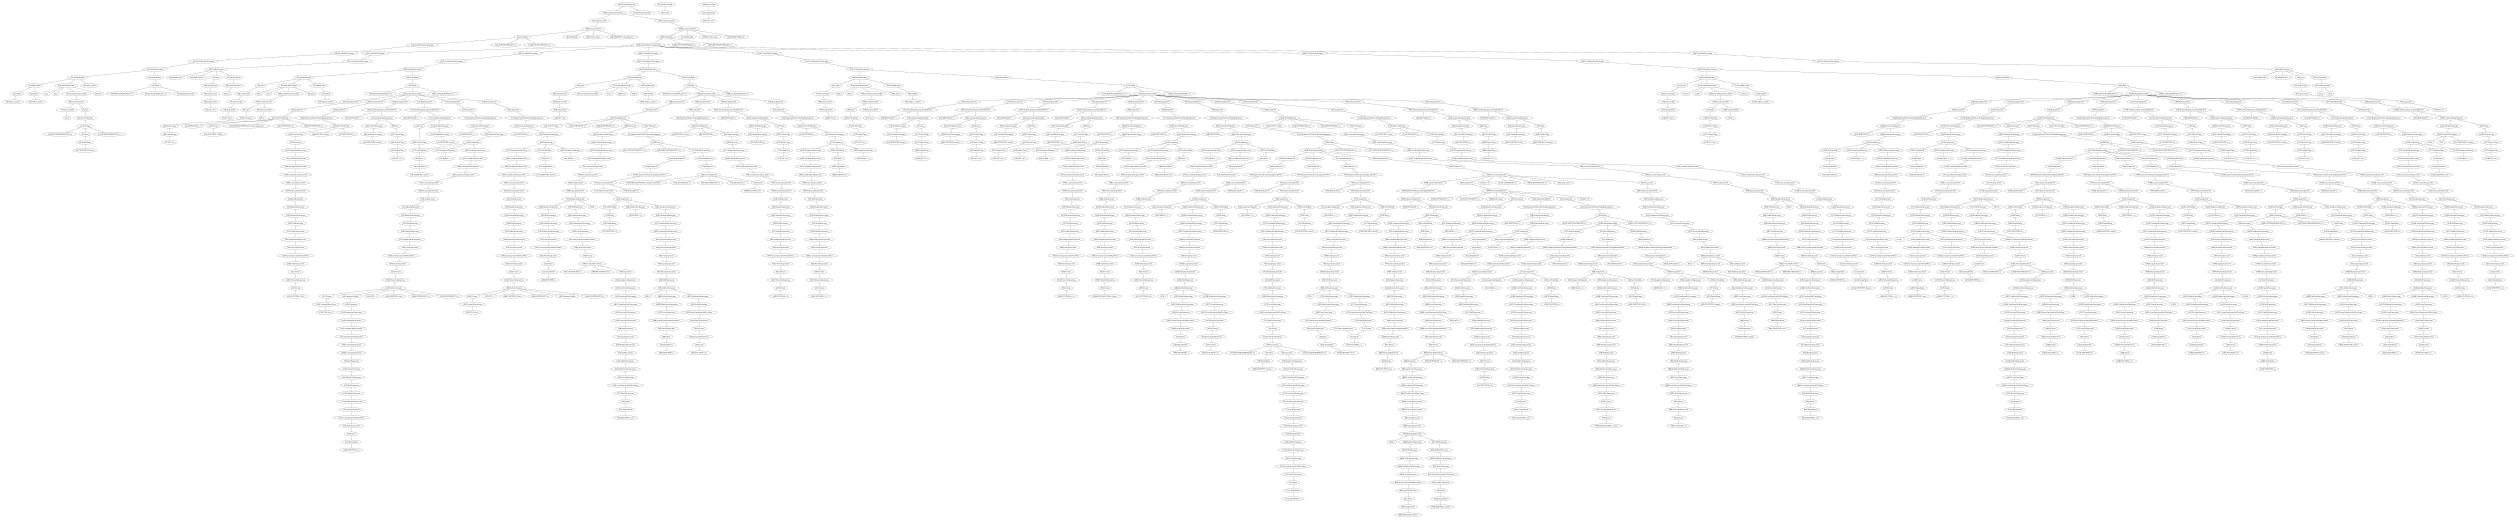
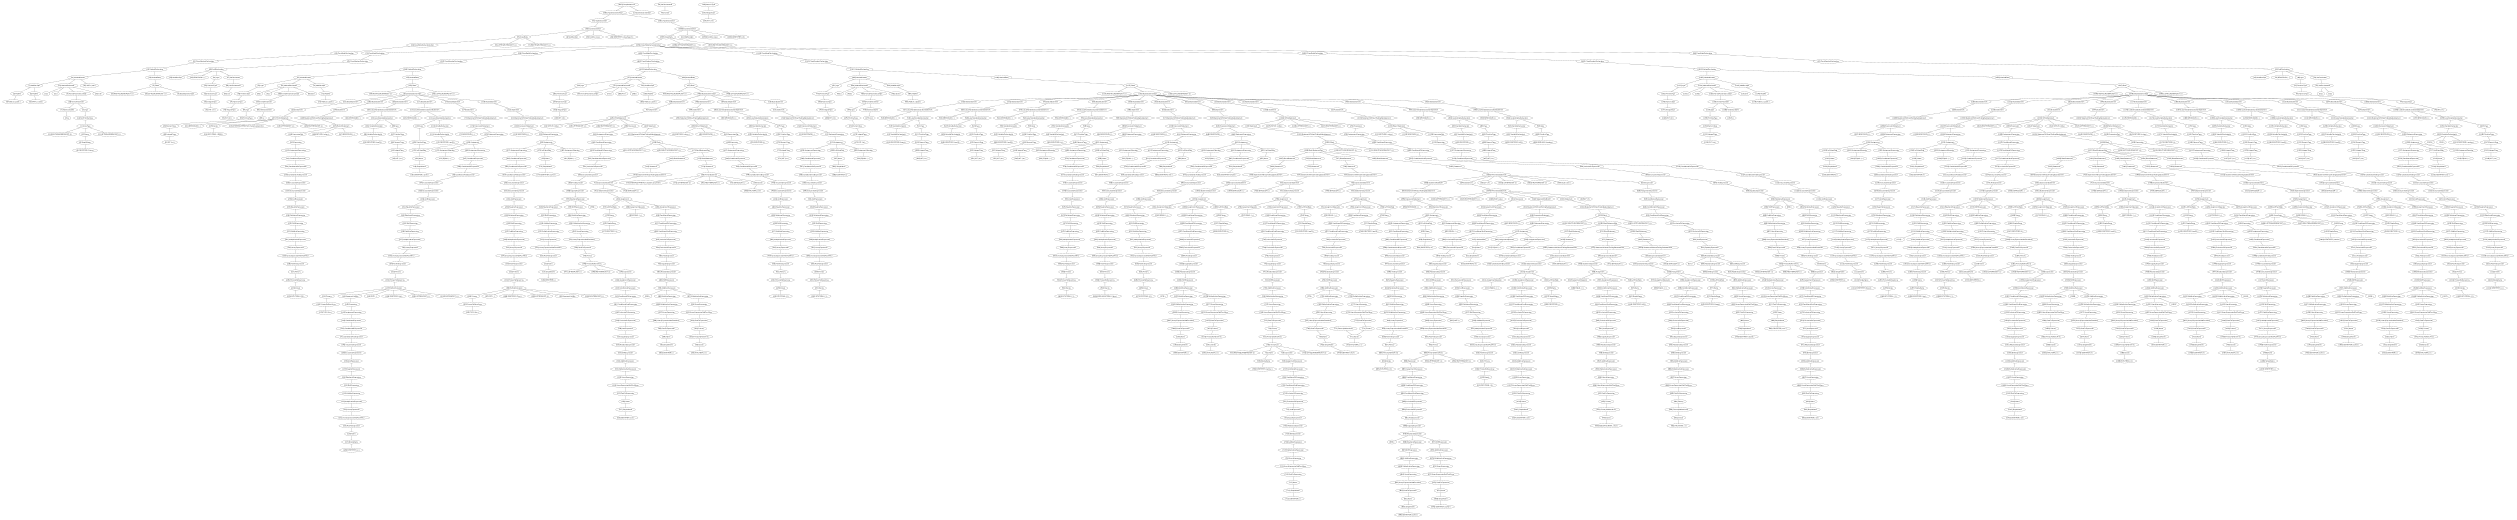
(1482, 272) -> none
